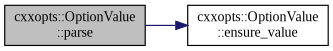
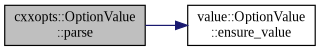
(258, 25) -> (251, 25)
